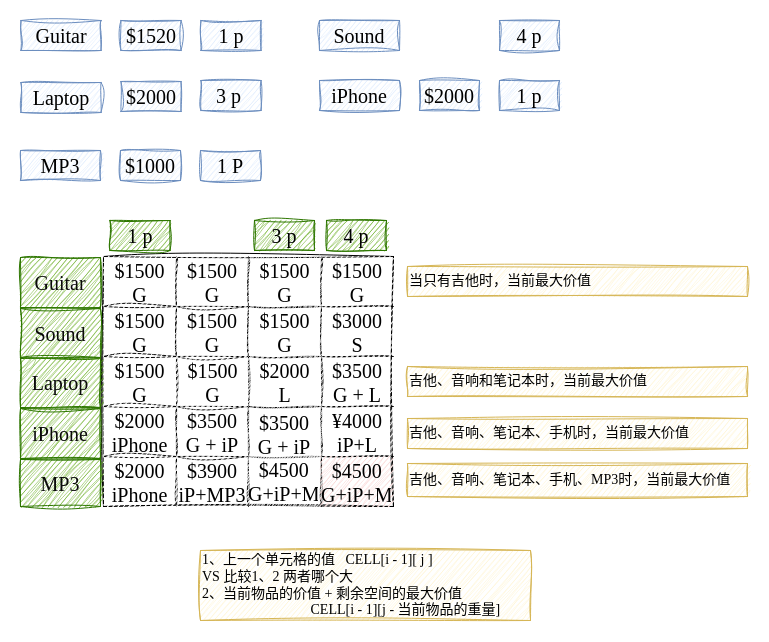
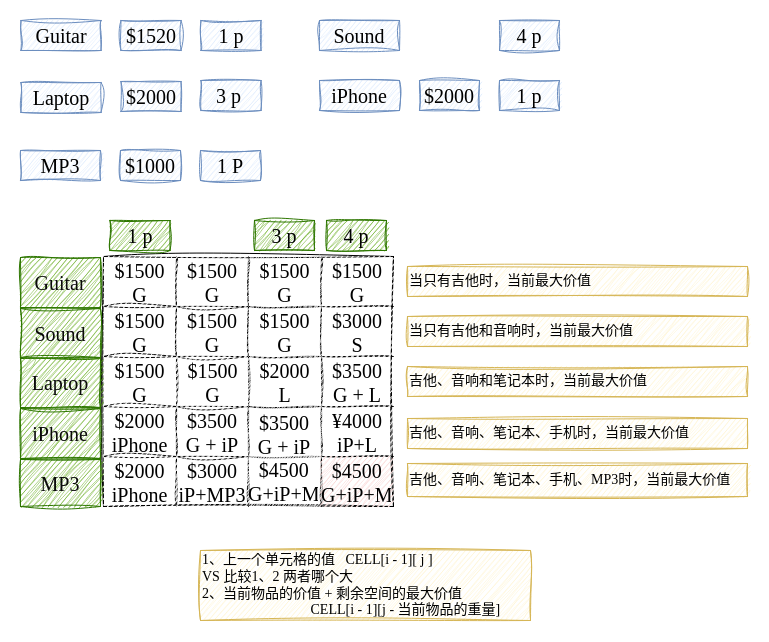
none -> (578, 332)
(213, 482) -> (213, 482)
